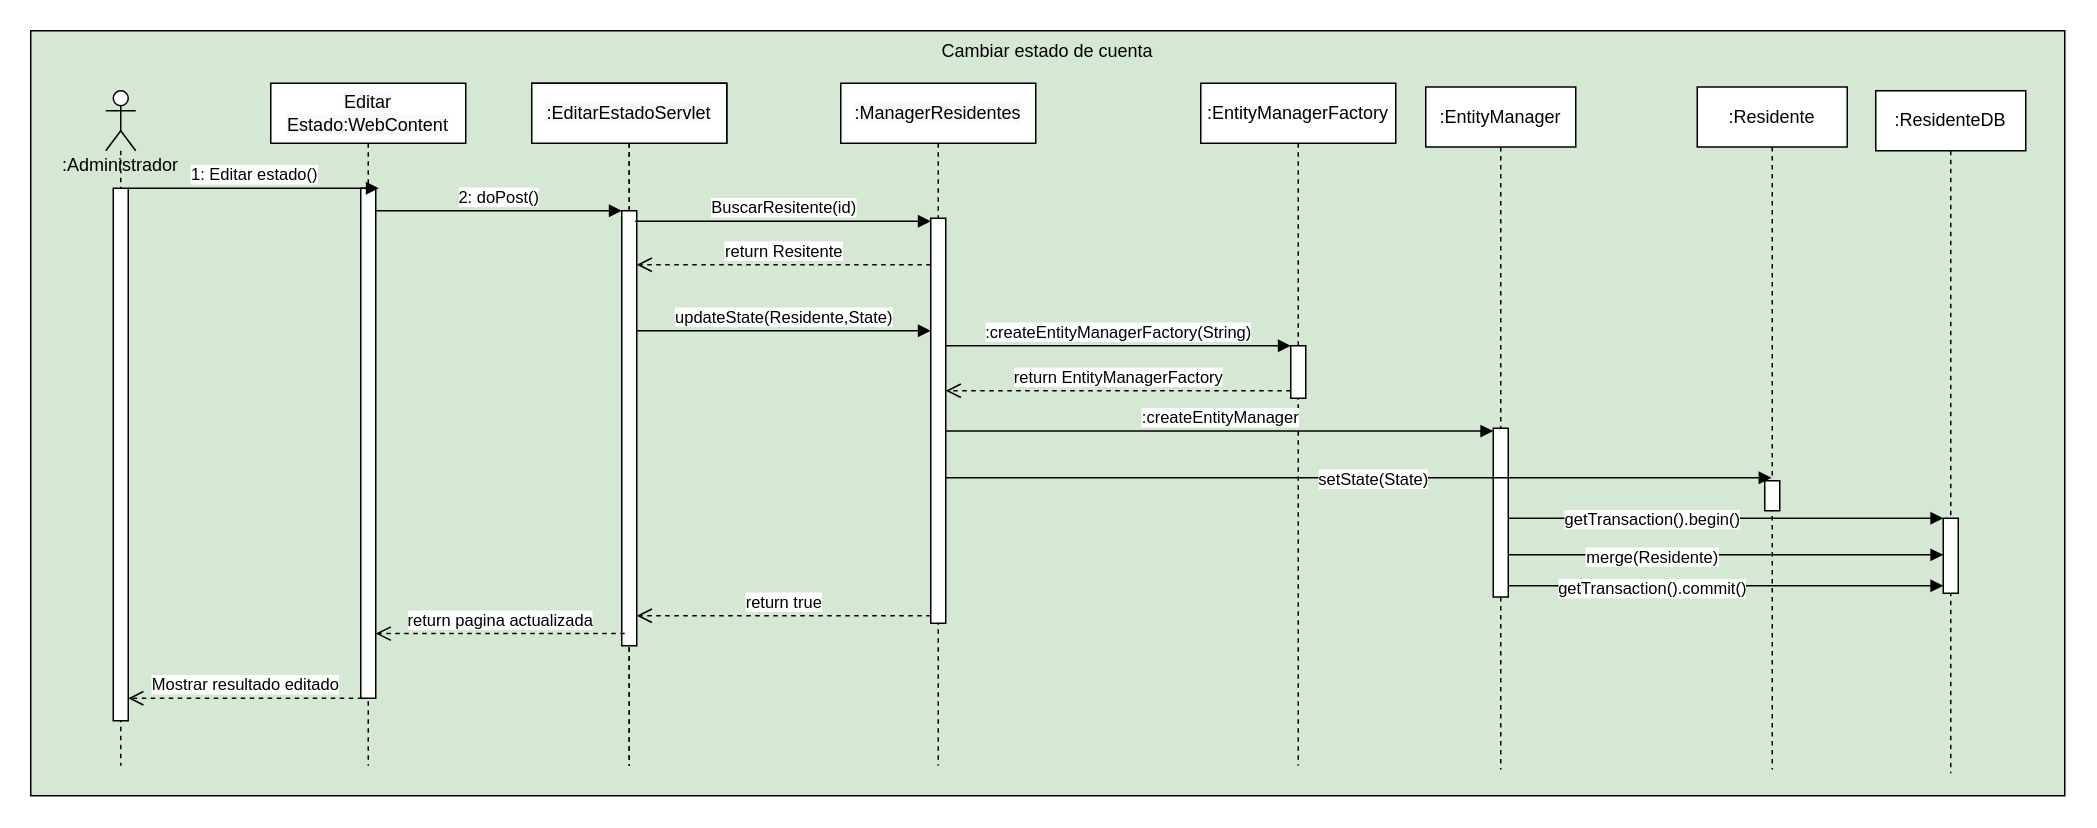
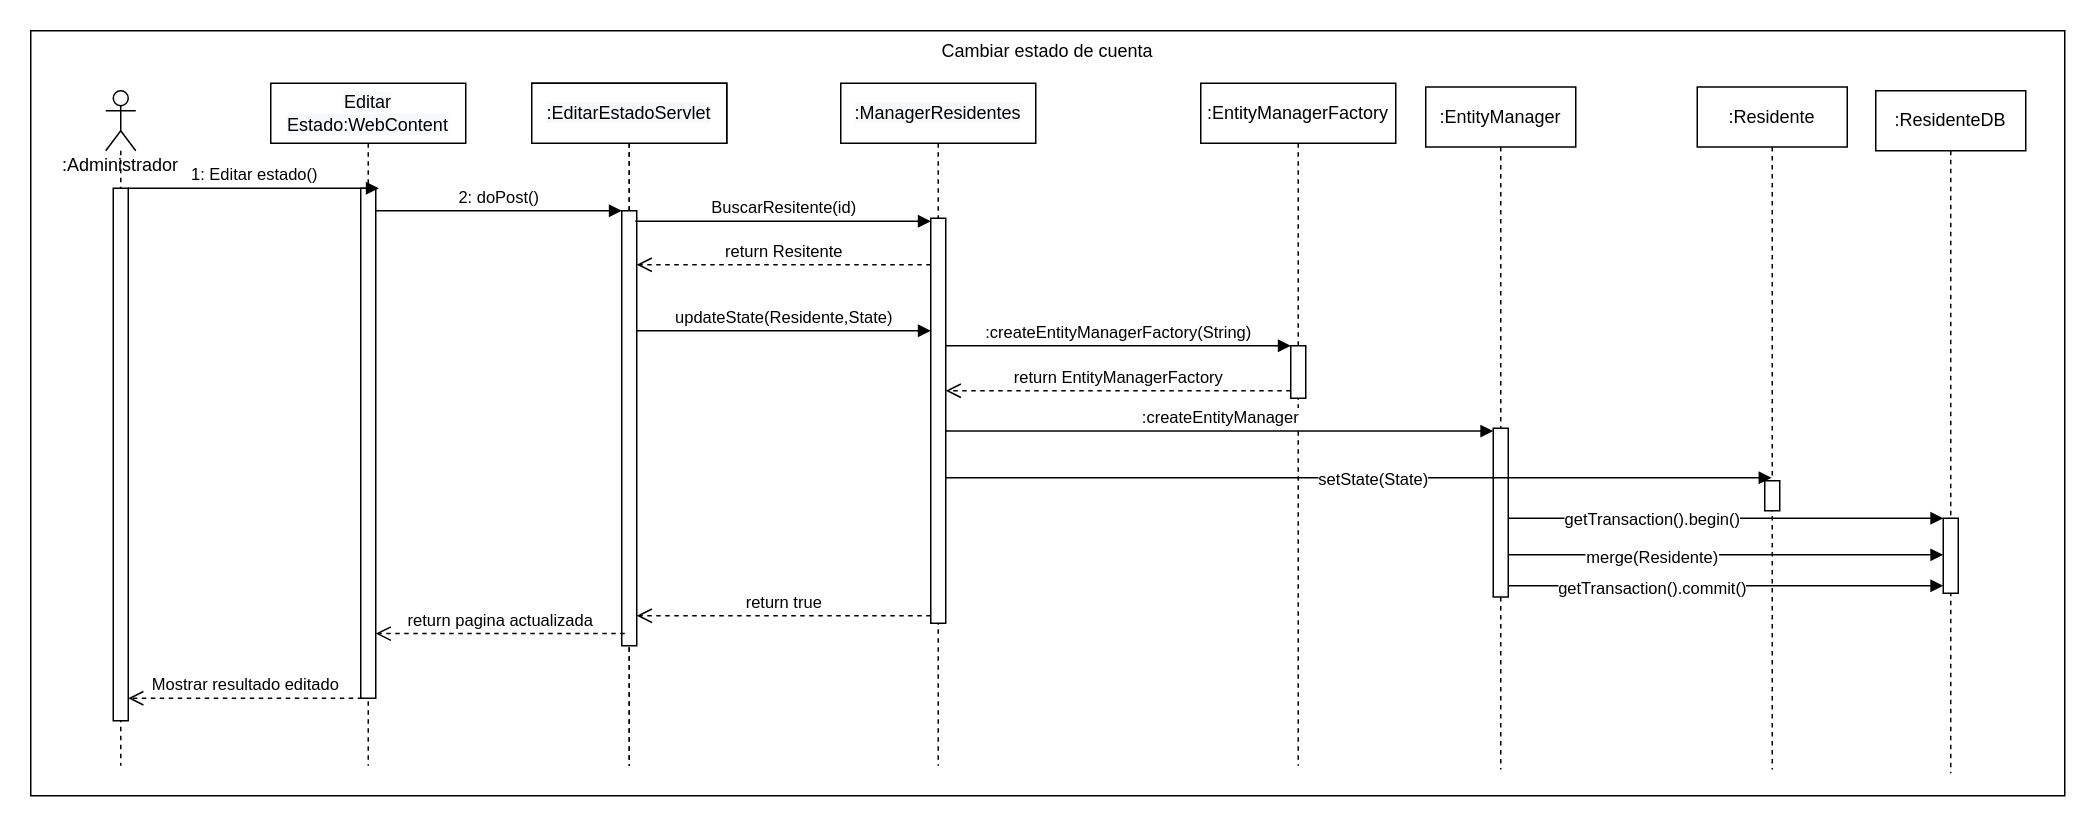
(1048, 413) -> (1048, 413)
